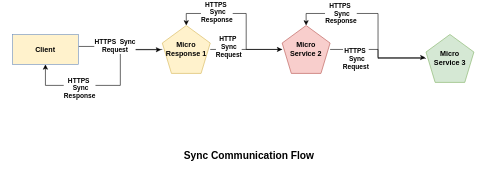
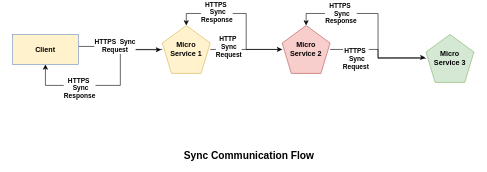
(186, 50) -> (186, 50)
